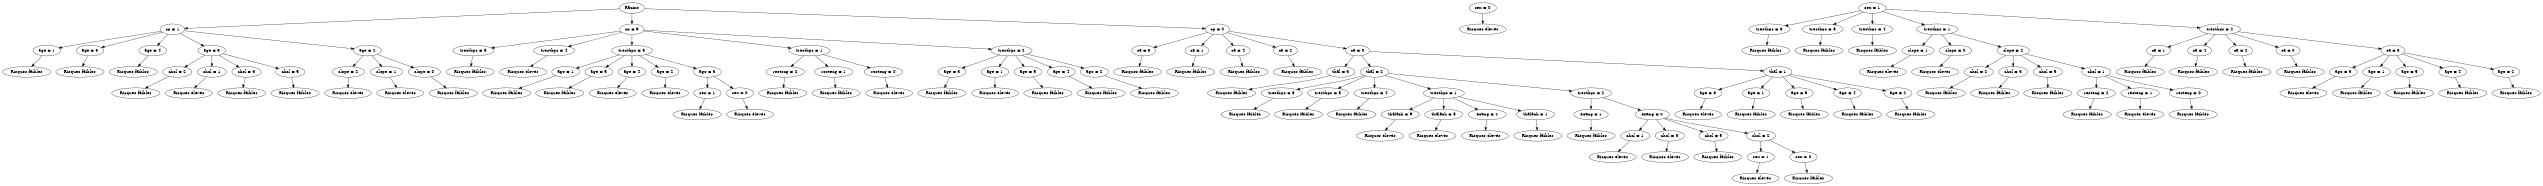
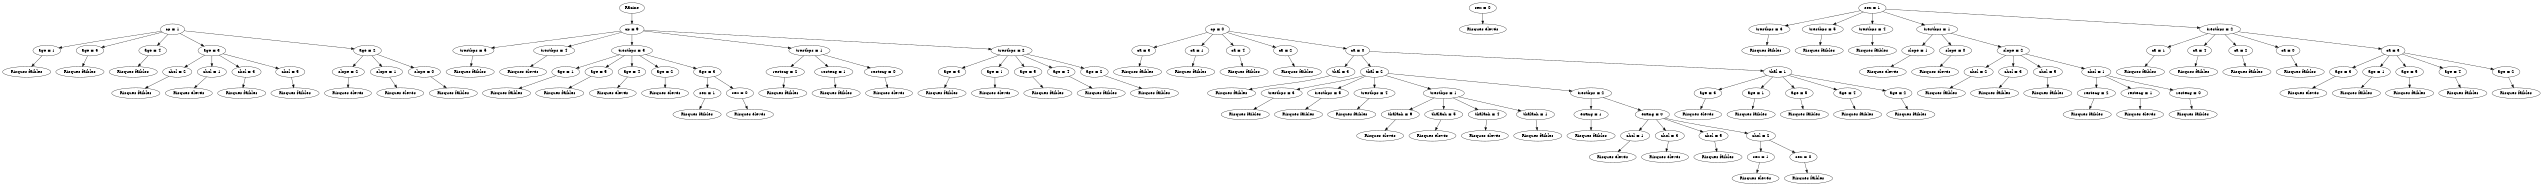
(404, 19) -> none
(923, 19) -> none
(1487, 114) -> (1487, 114)
